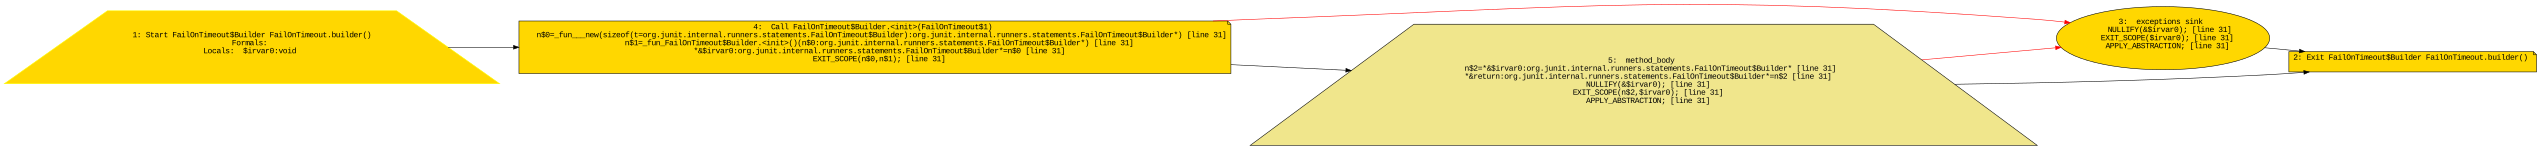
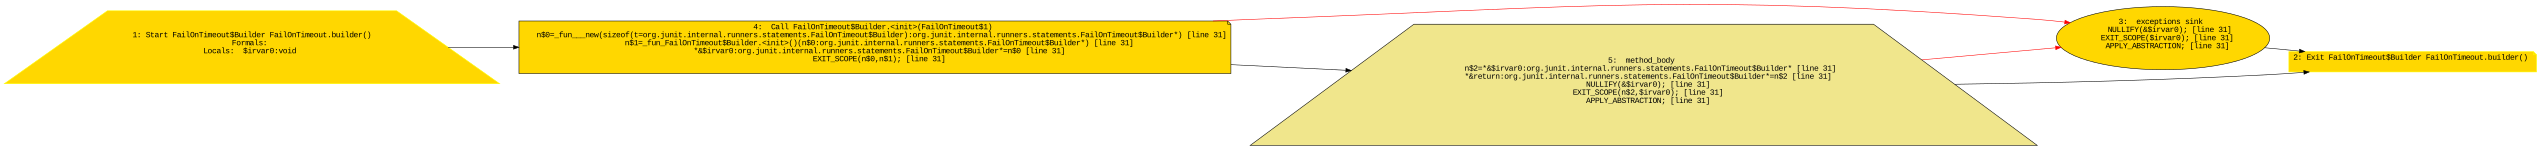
(2413, 62) -> (2413, 62)
